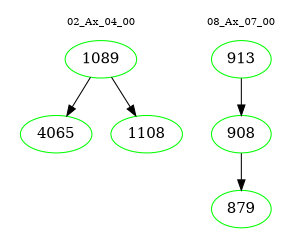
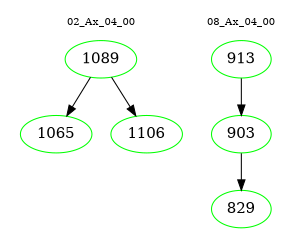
(241, 22) -> (241, 22)
(56, 134) -> (56, 134)
(147, 134) -> (147, 134)
(241, 134) -> (241, 134)
(241, 209) -> (241, 209)
